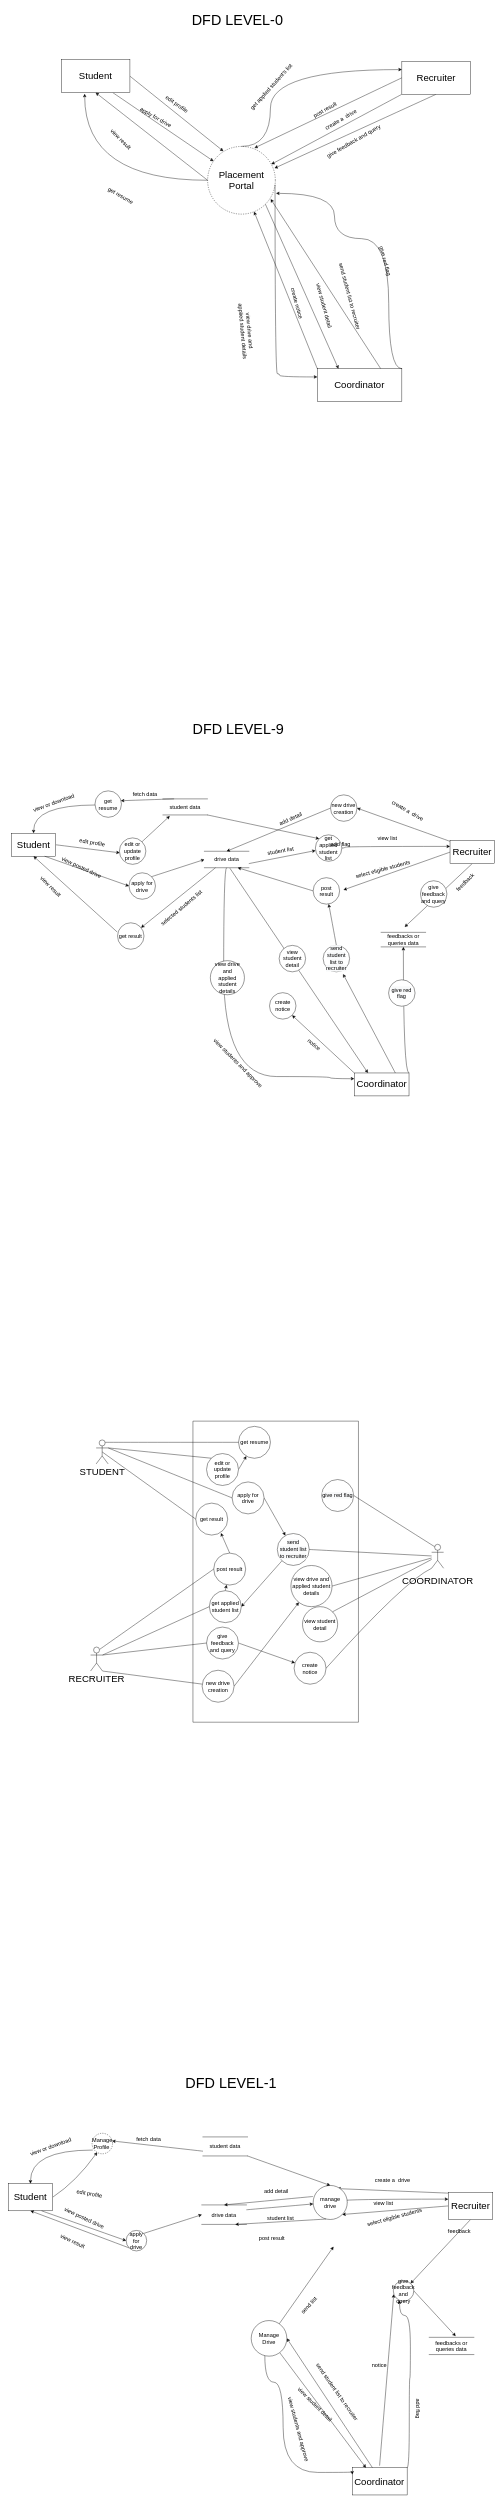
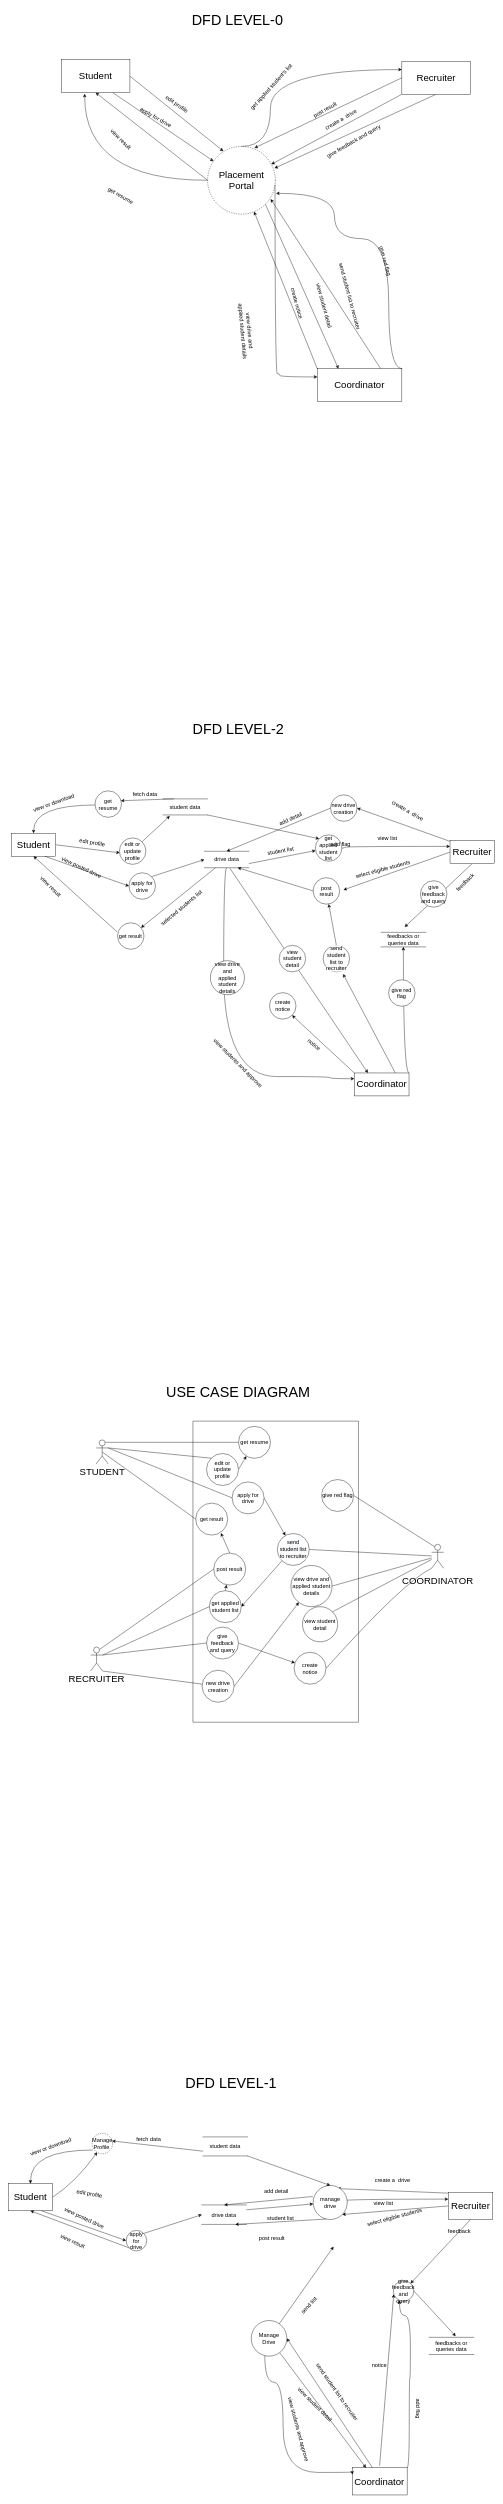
(238, 729) -> (238, 729)
none -> (238, 1392)
